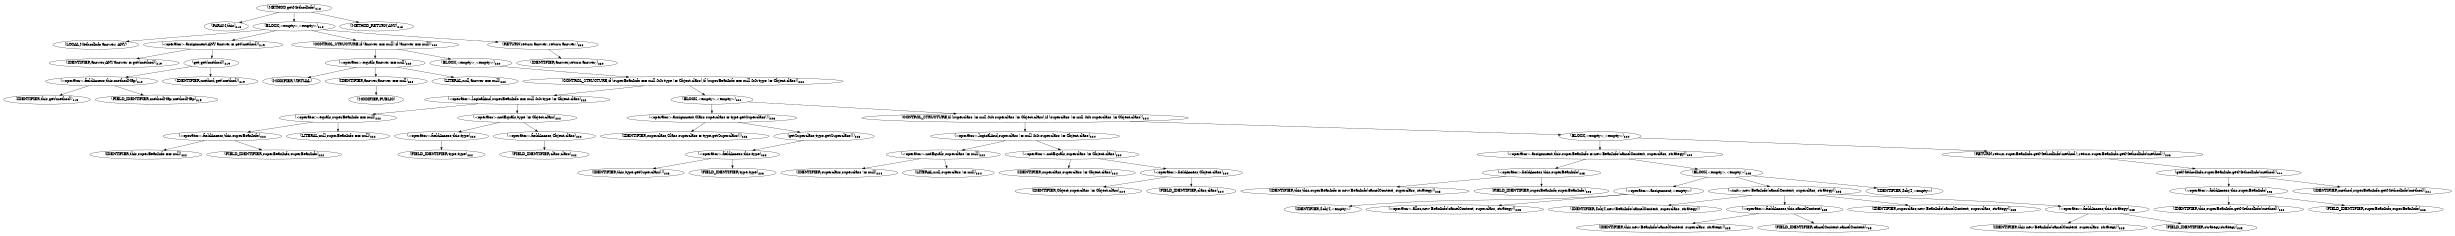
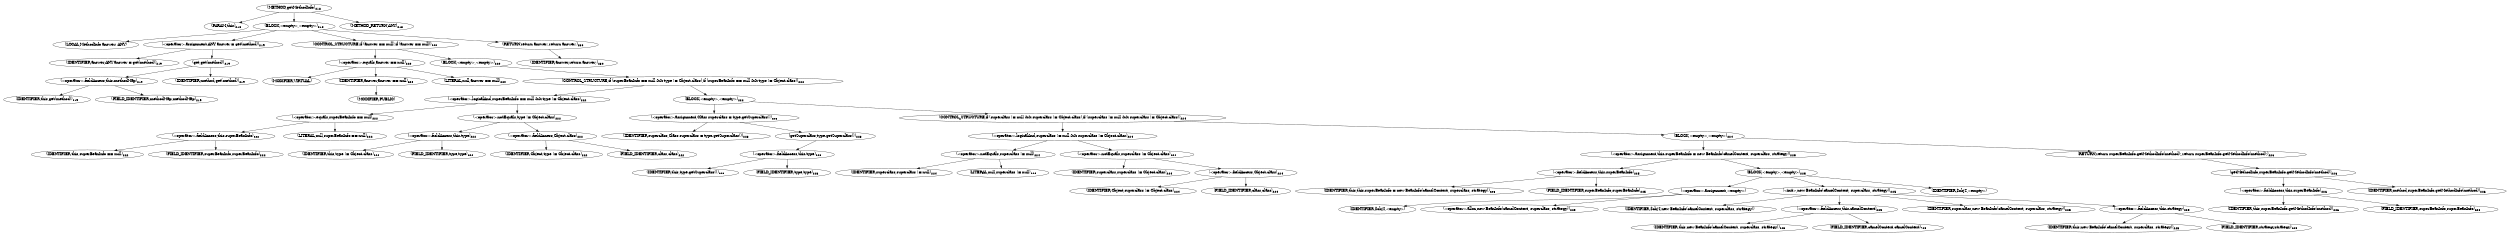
none -> (341, 155)
none -> (546, 155)
(2428, 191) -> (2483, 191)
